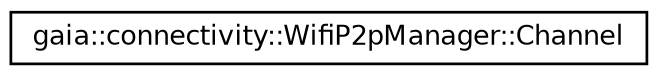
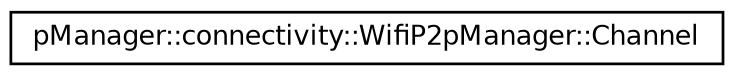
(329, 38) -> (367, 38)
